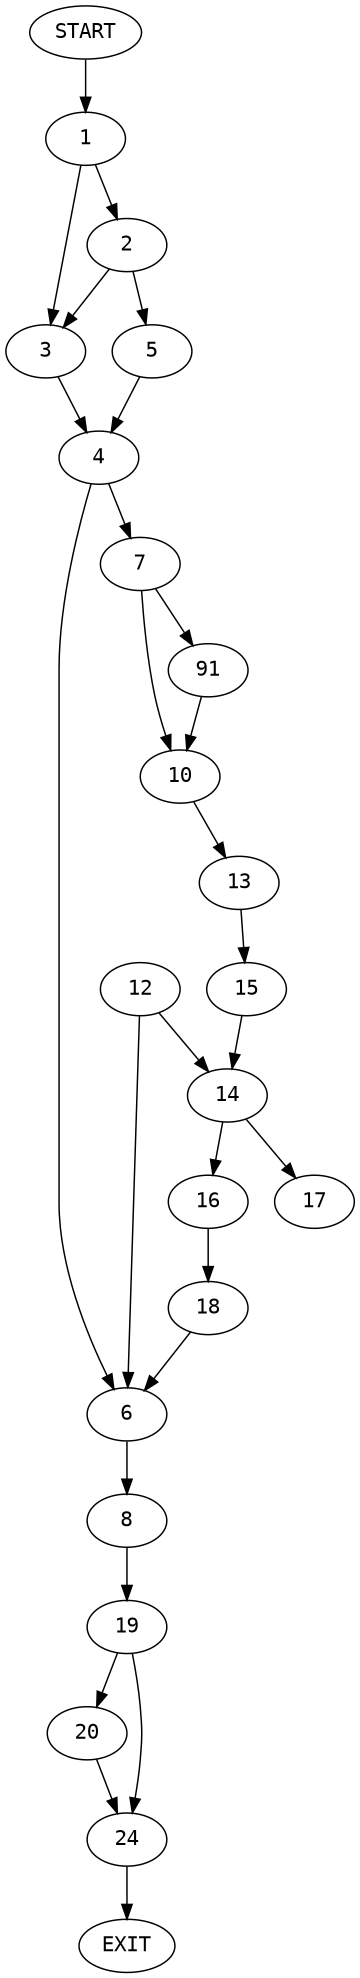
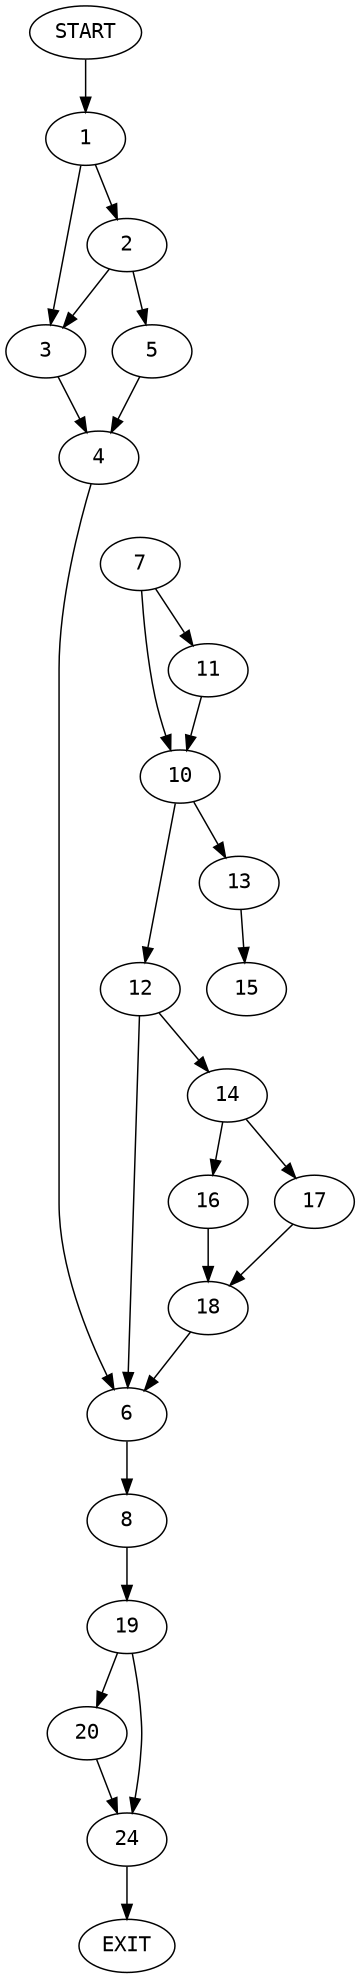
(117, 504) -> none
(208, 670) -> (208, 670)
none -> (162, 875)
(238, 1035) -> none
none -> (267, 1250)
